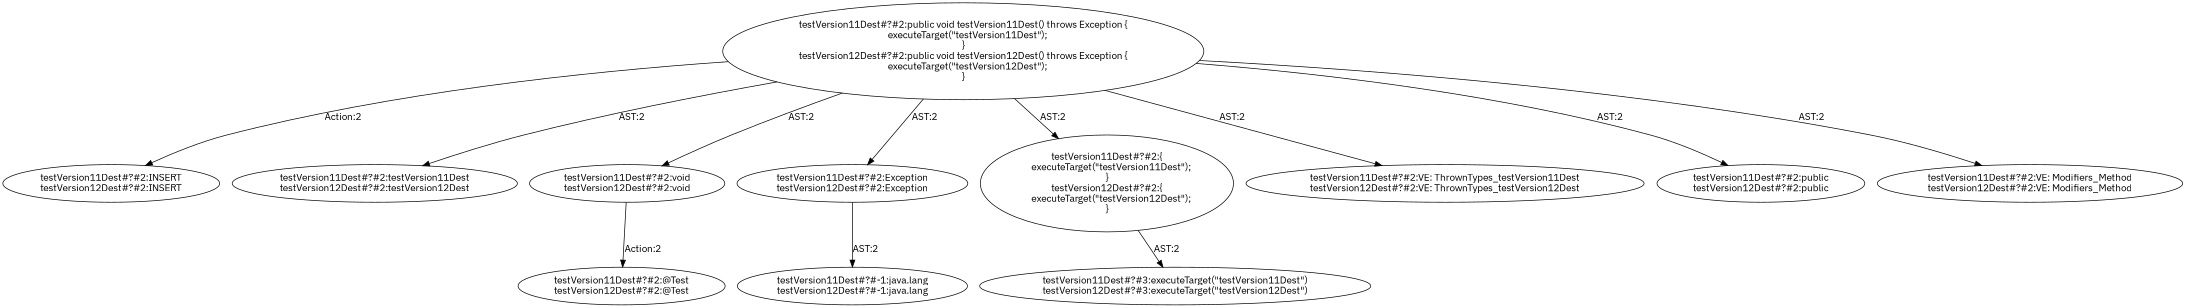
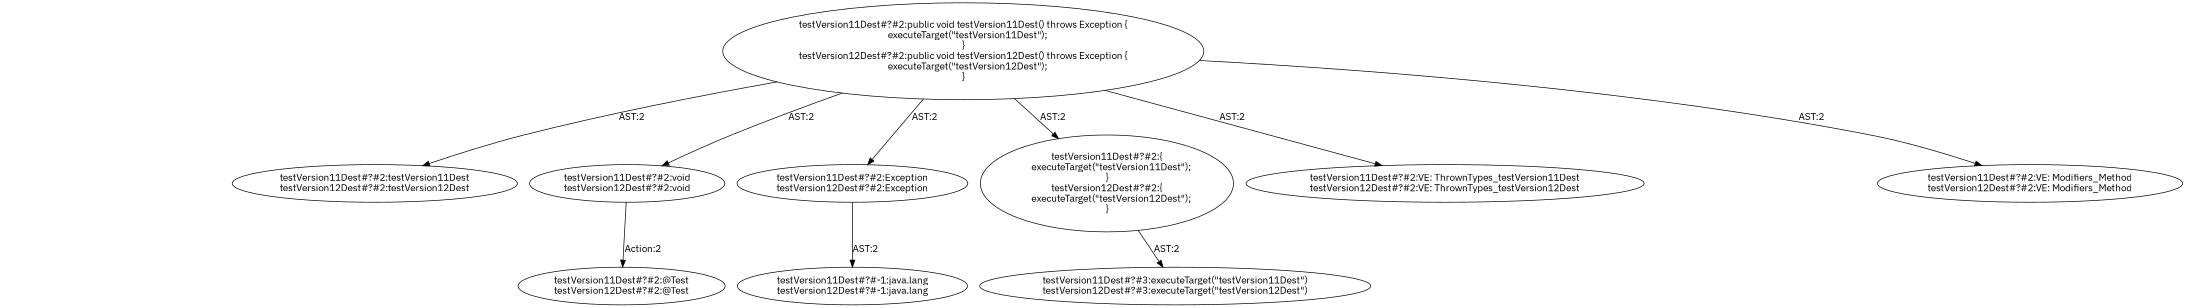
(111, 183) -> none
(1761, 183) -> none
